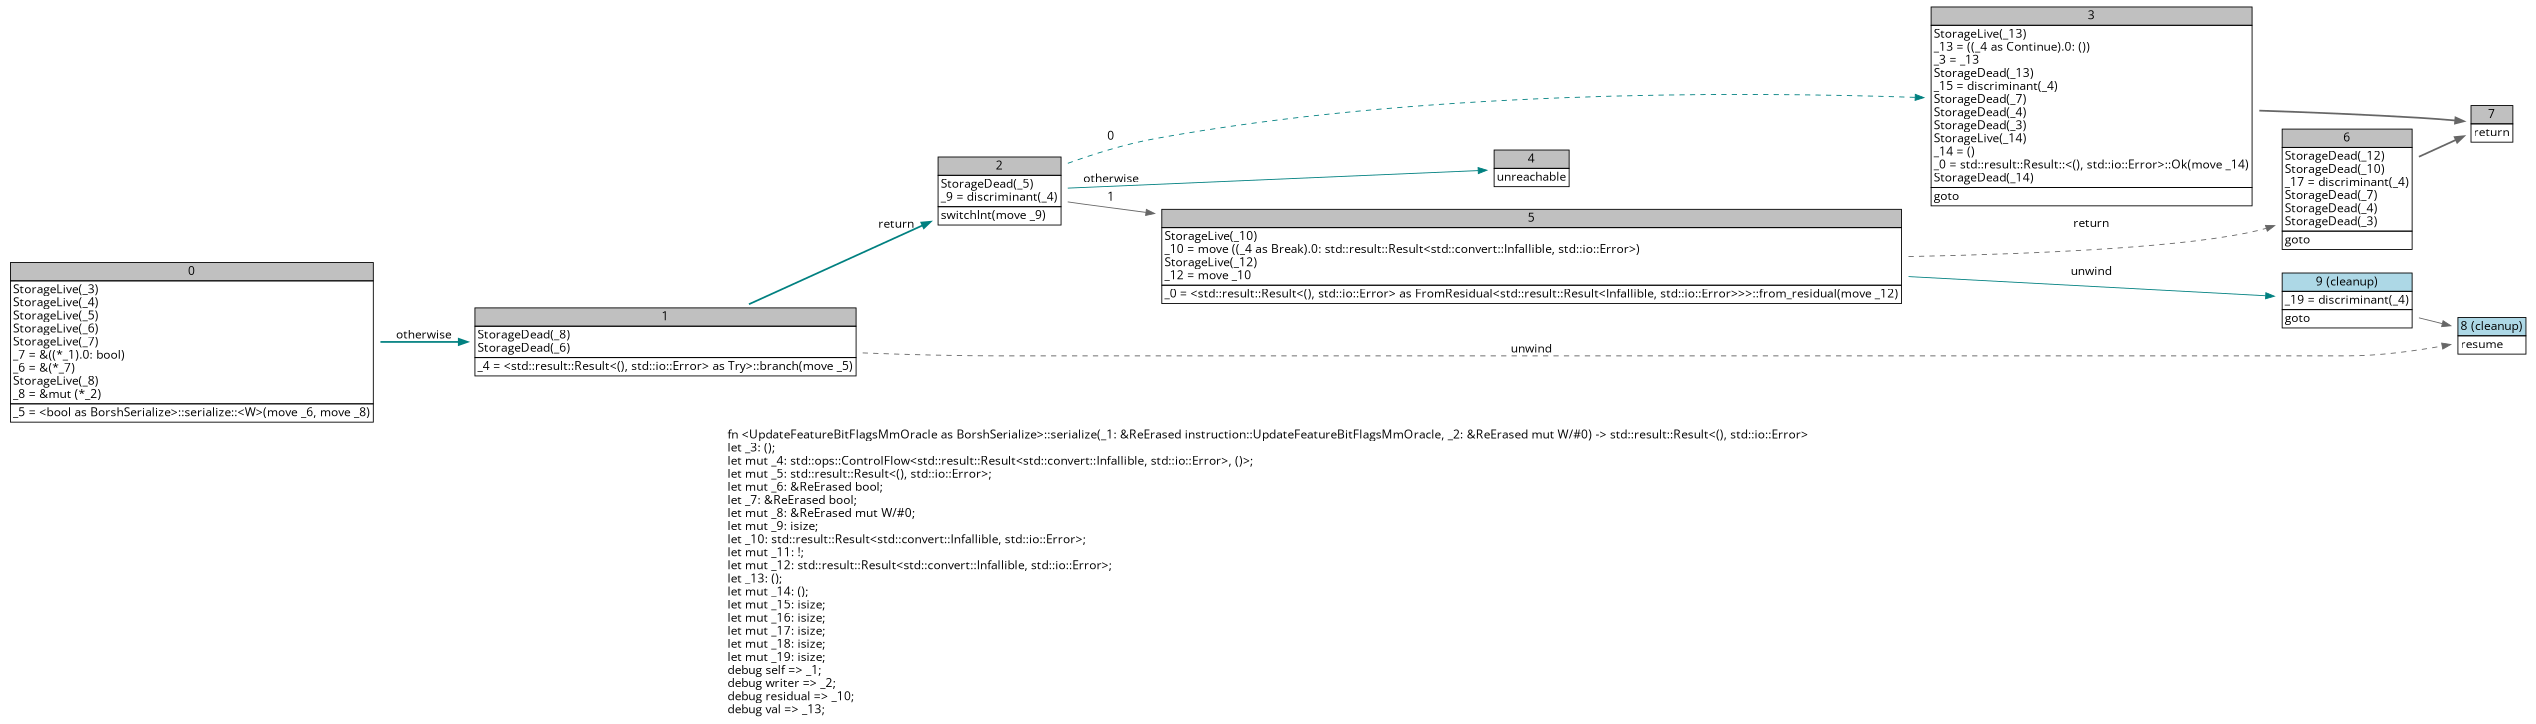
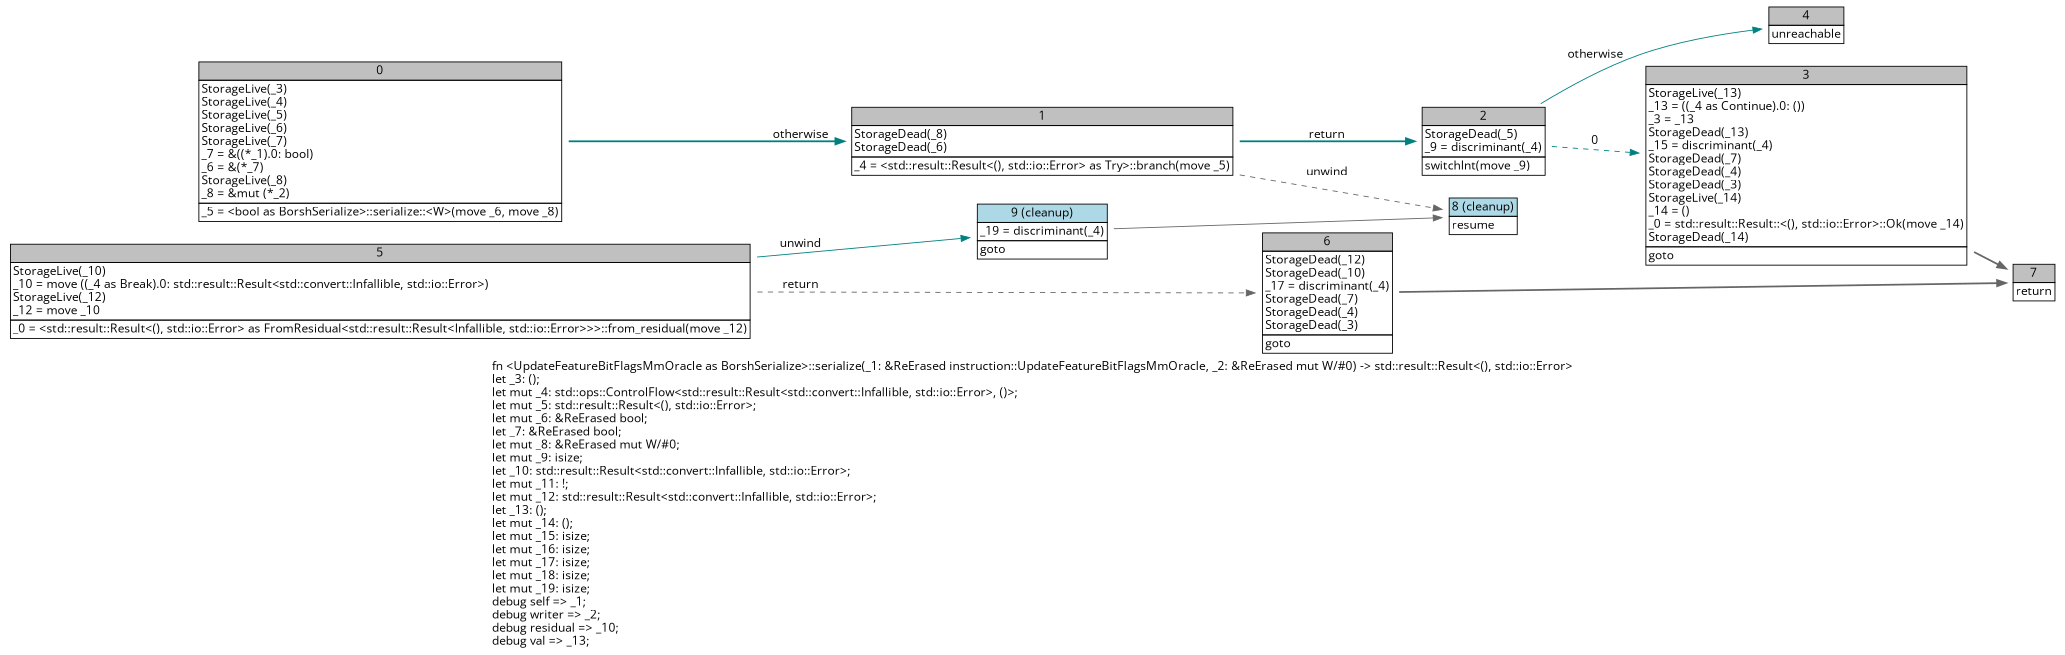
(1107, 207) -> none
